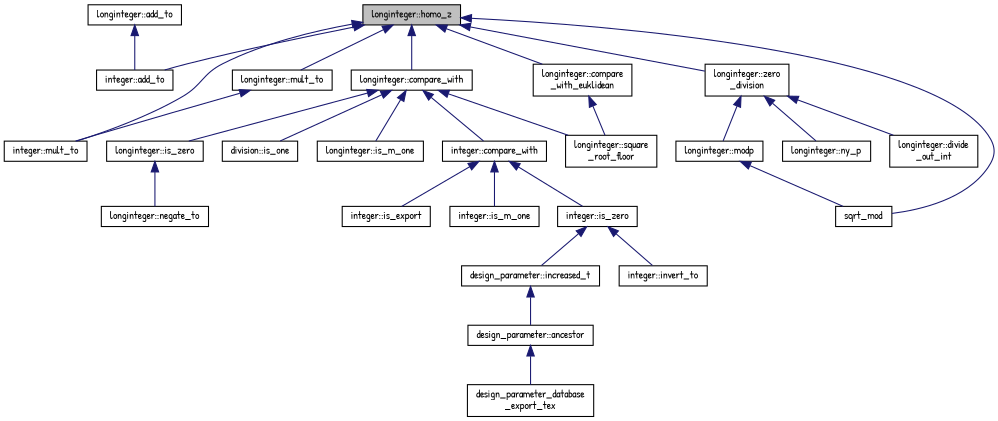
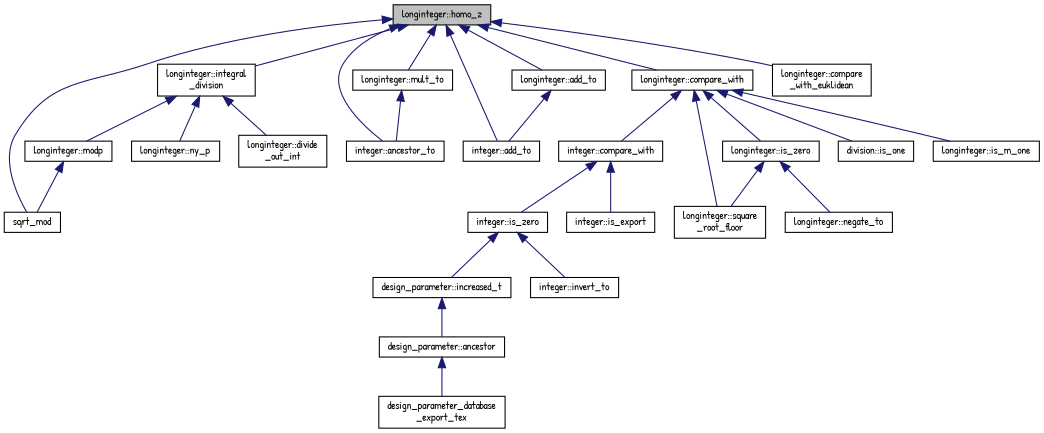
none -> (505, 50)
(747, 80) -> (206, 80)
(599, 121) -> (744, 188)
(46, 151) -> (395, 151)
(494, 216) -> none
